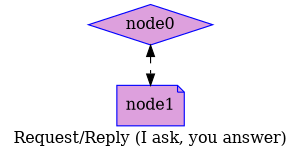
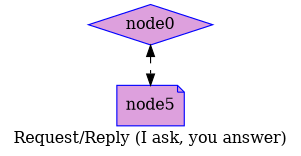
(151, 106) -> (151, 106)
